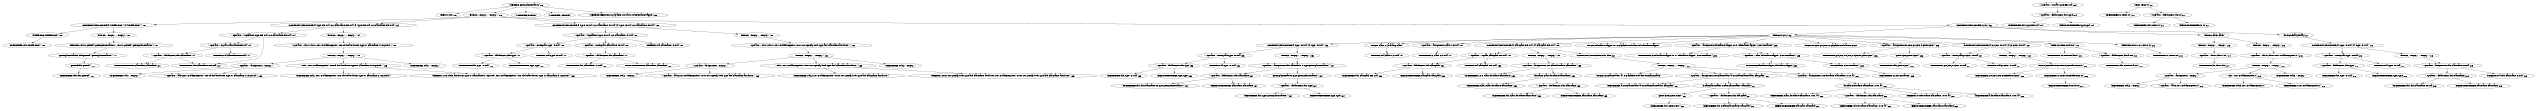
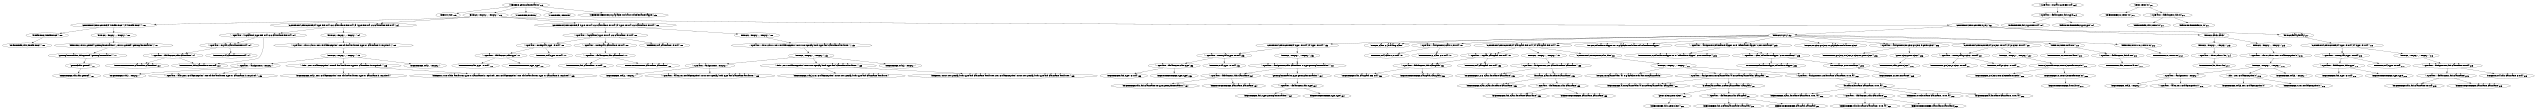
(1387, 50) -> (1414, 50)
(1870, 71) -> (1873, 71)
